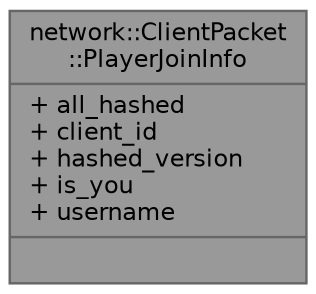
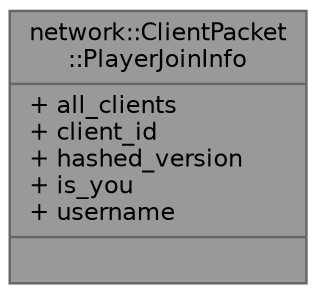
(107, 106) -> (103, 106)
